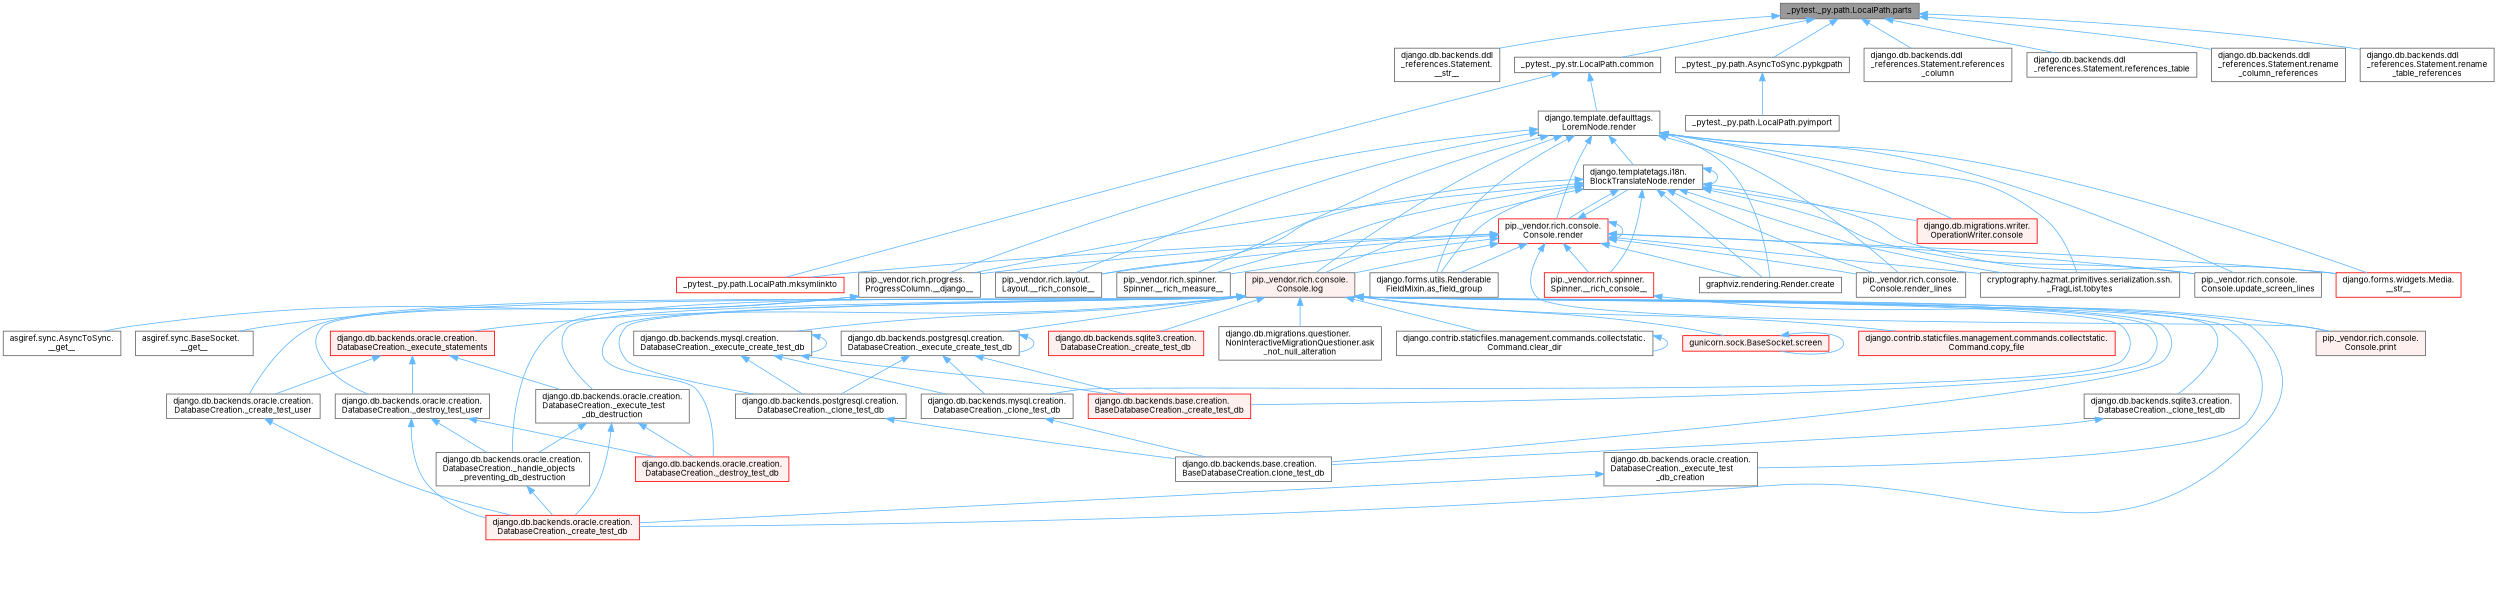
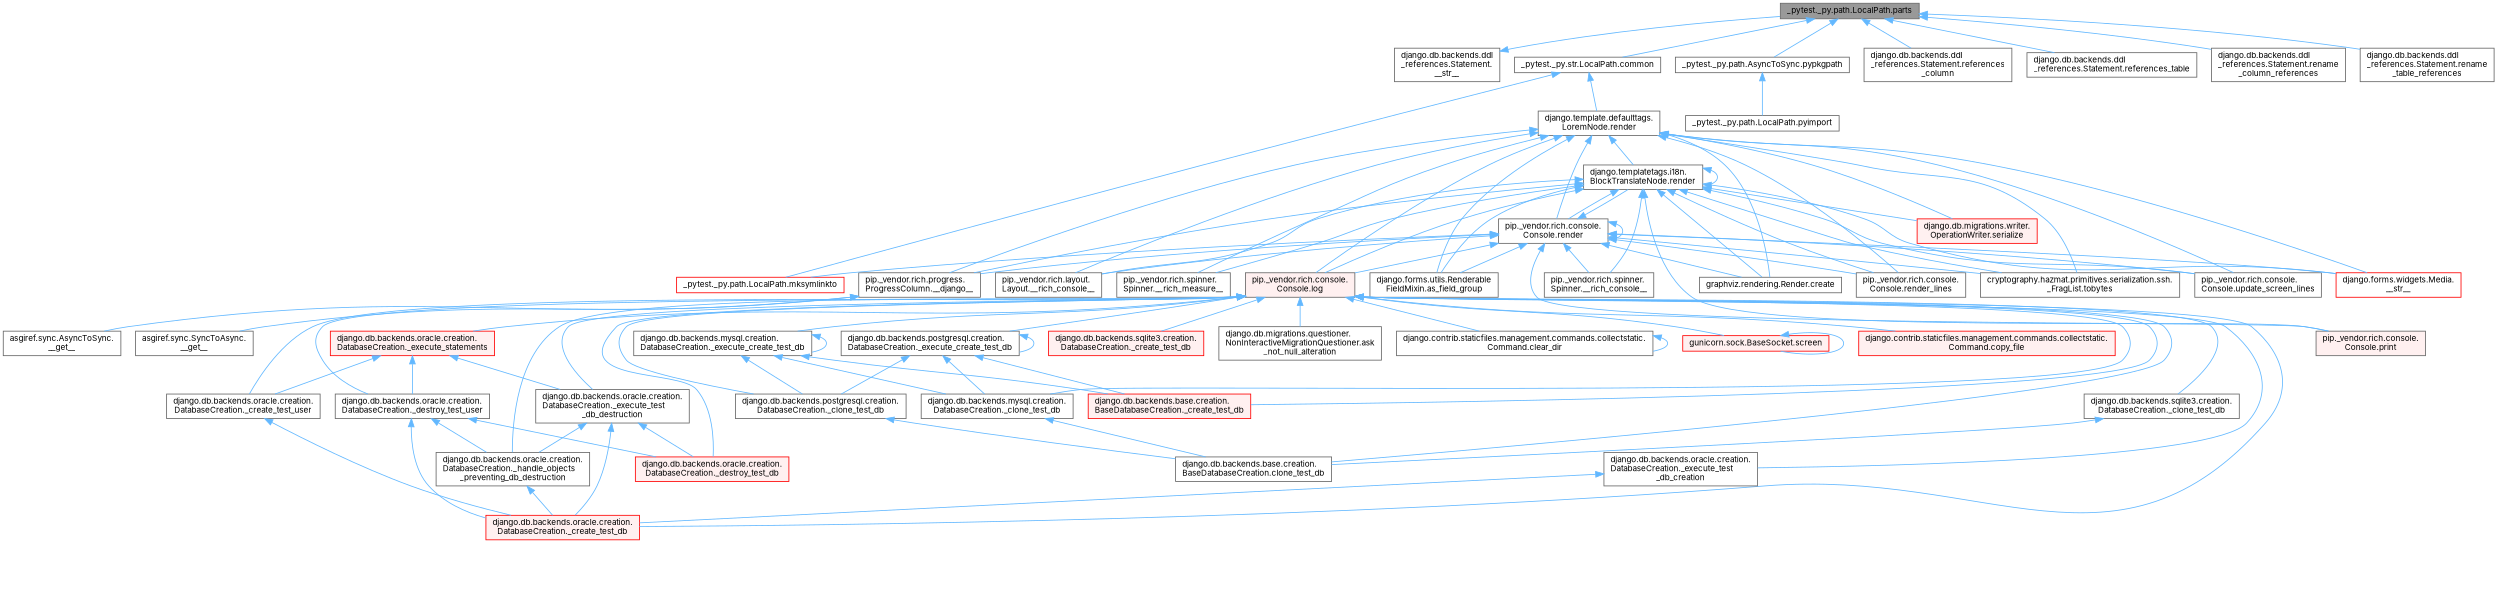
(1635, 29) -> (1644, 29)
(1553, 231) -> (1553, 231)
(1977, 231) -> (1977, 231)
(1347, 257) -> none
(1599, 285) -> (1599, 285)
(1996, 308) -> (1953, 322)
(194, 343) -> (194, 343)
